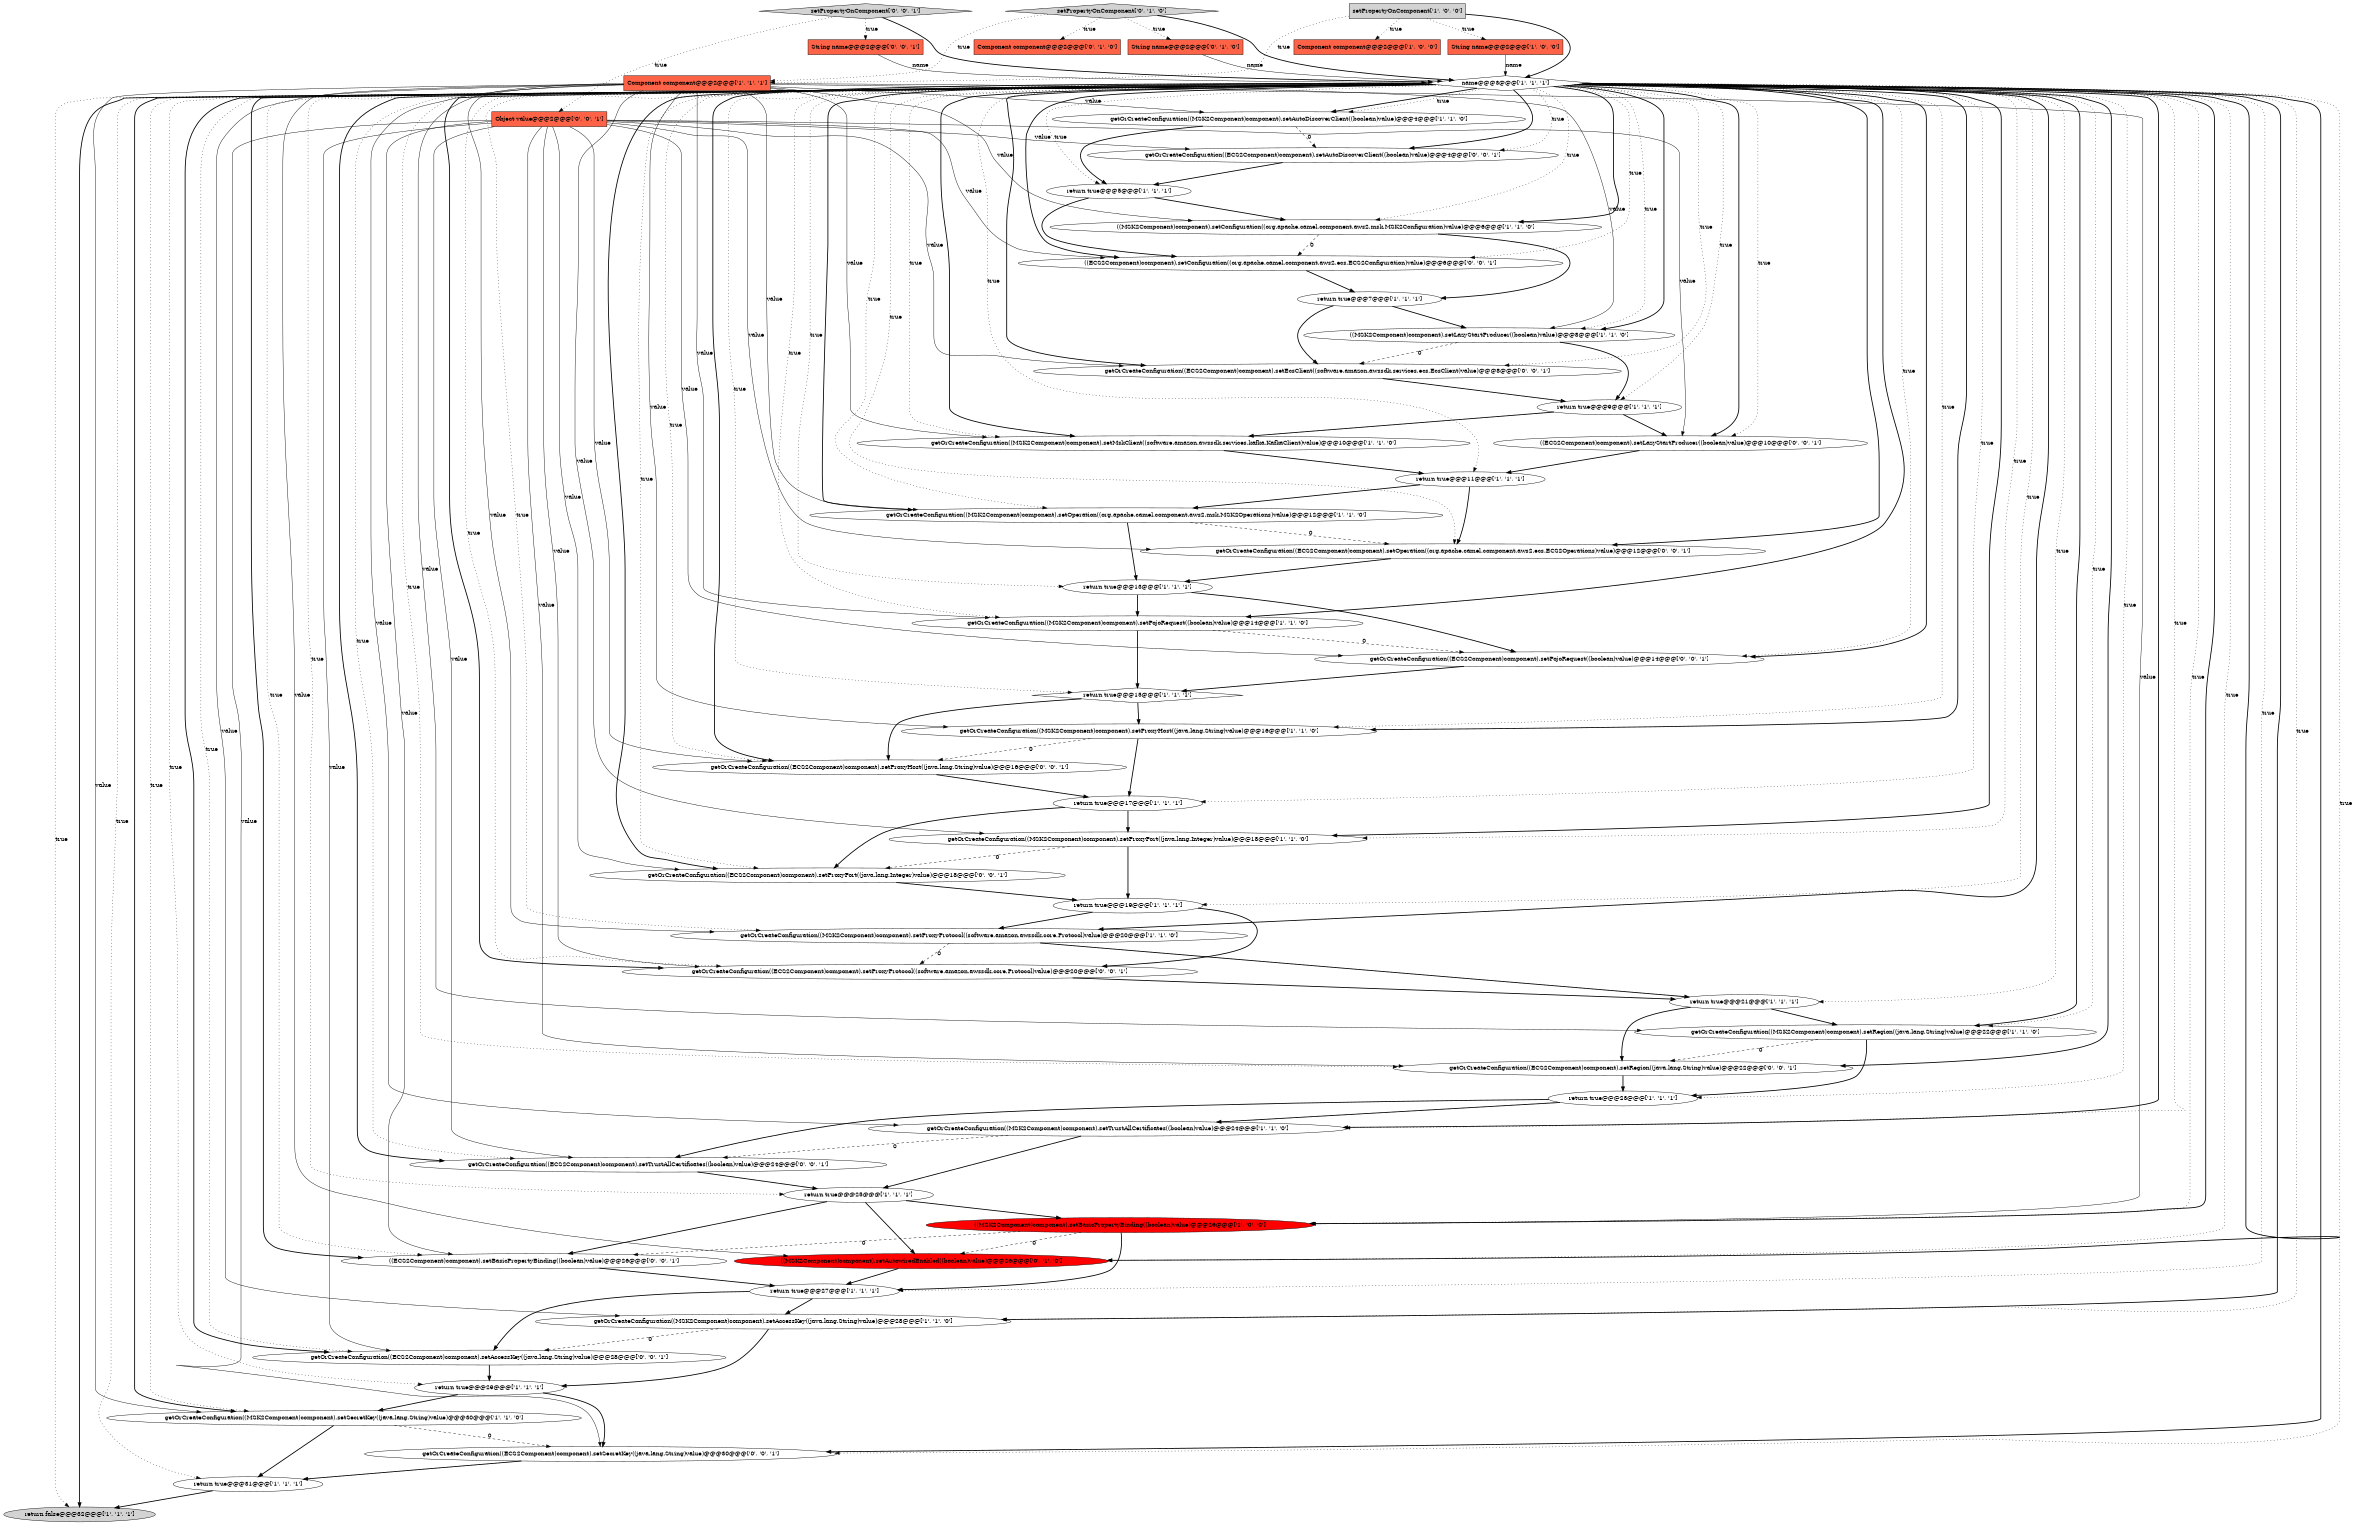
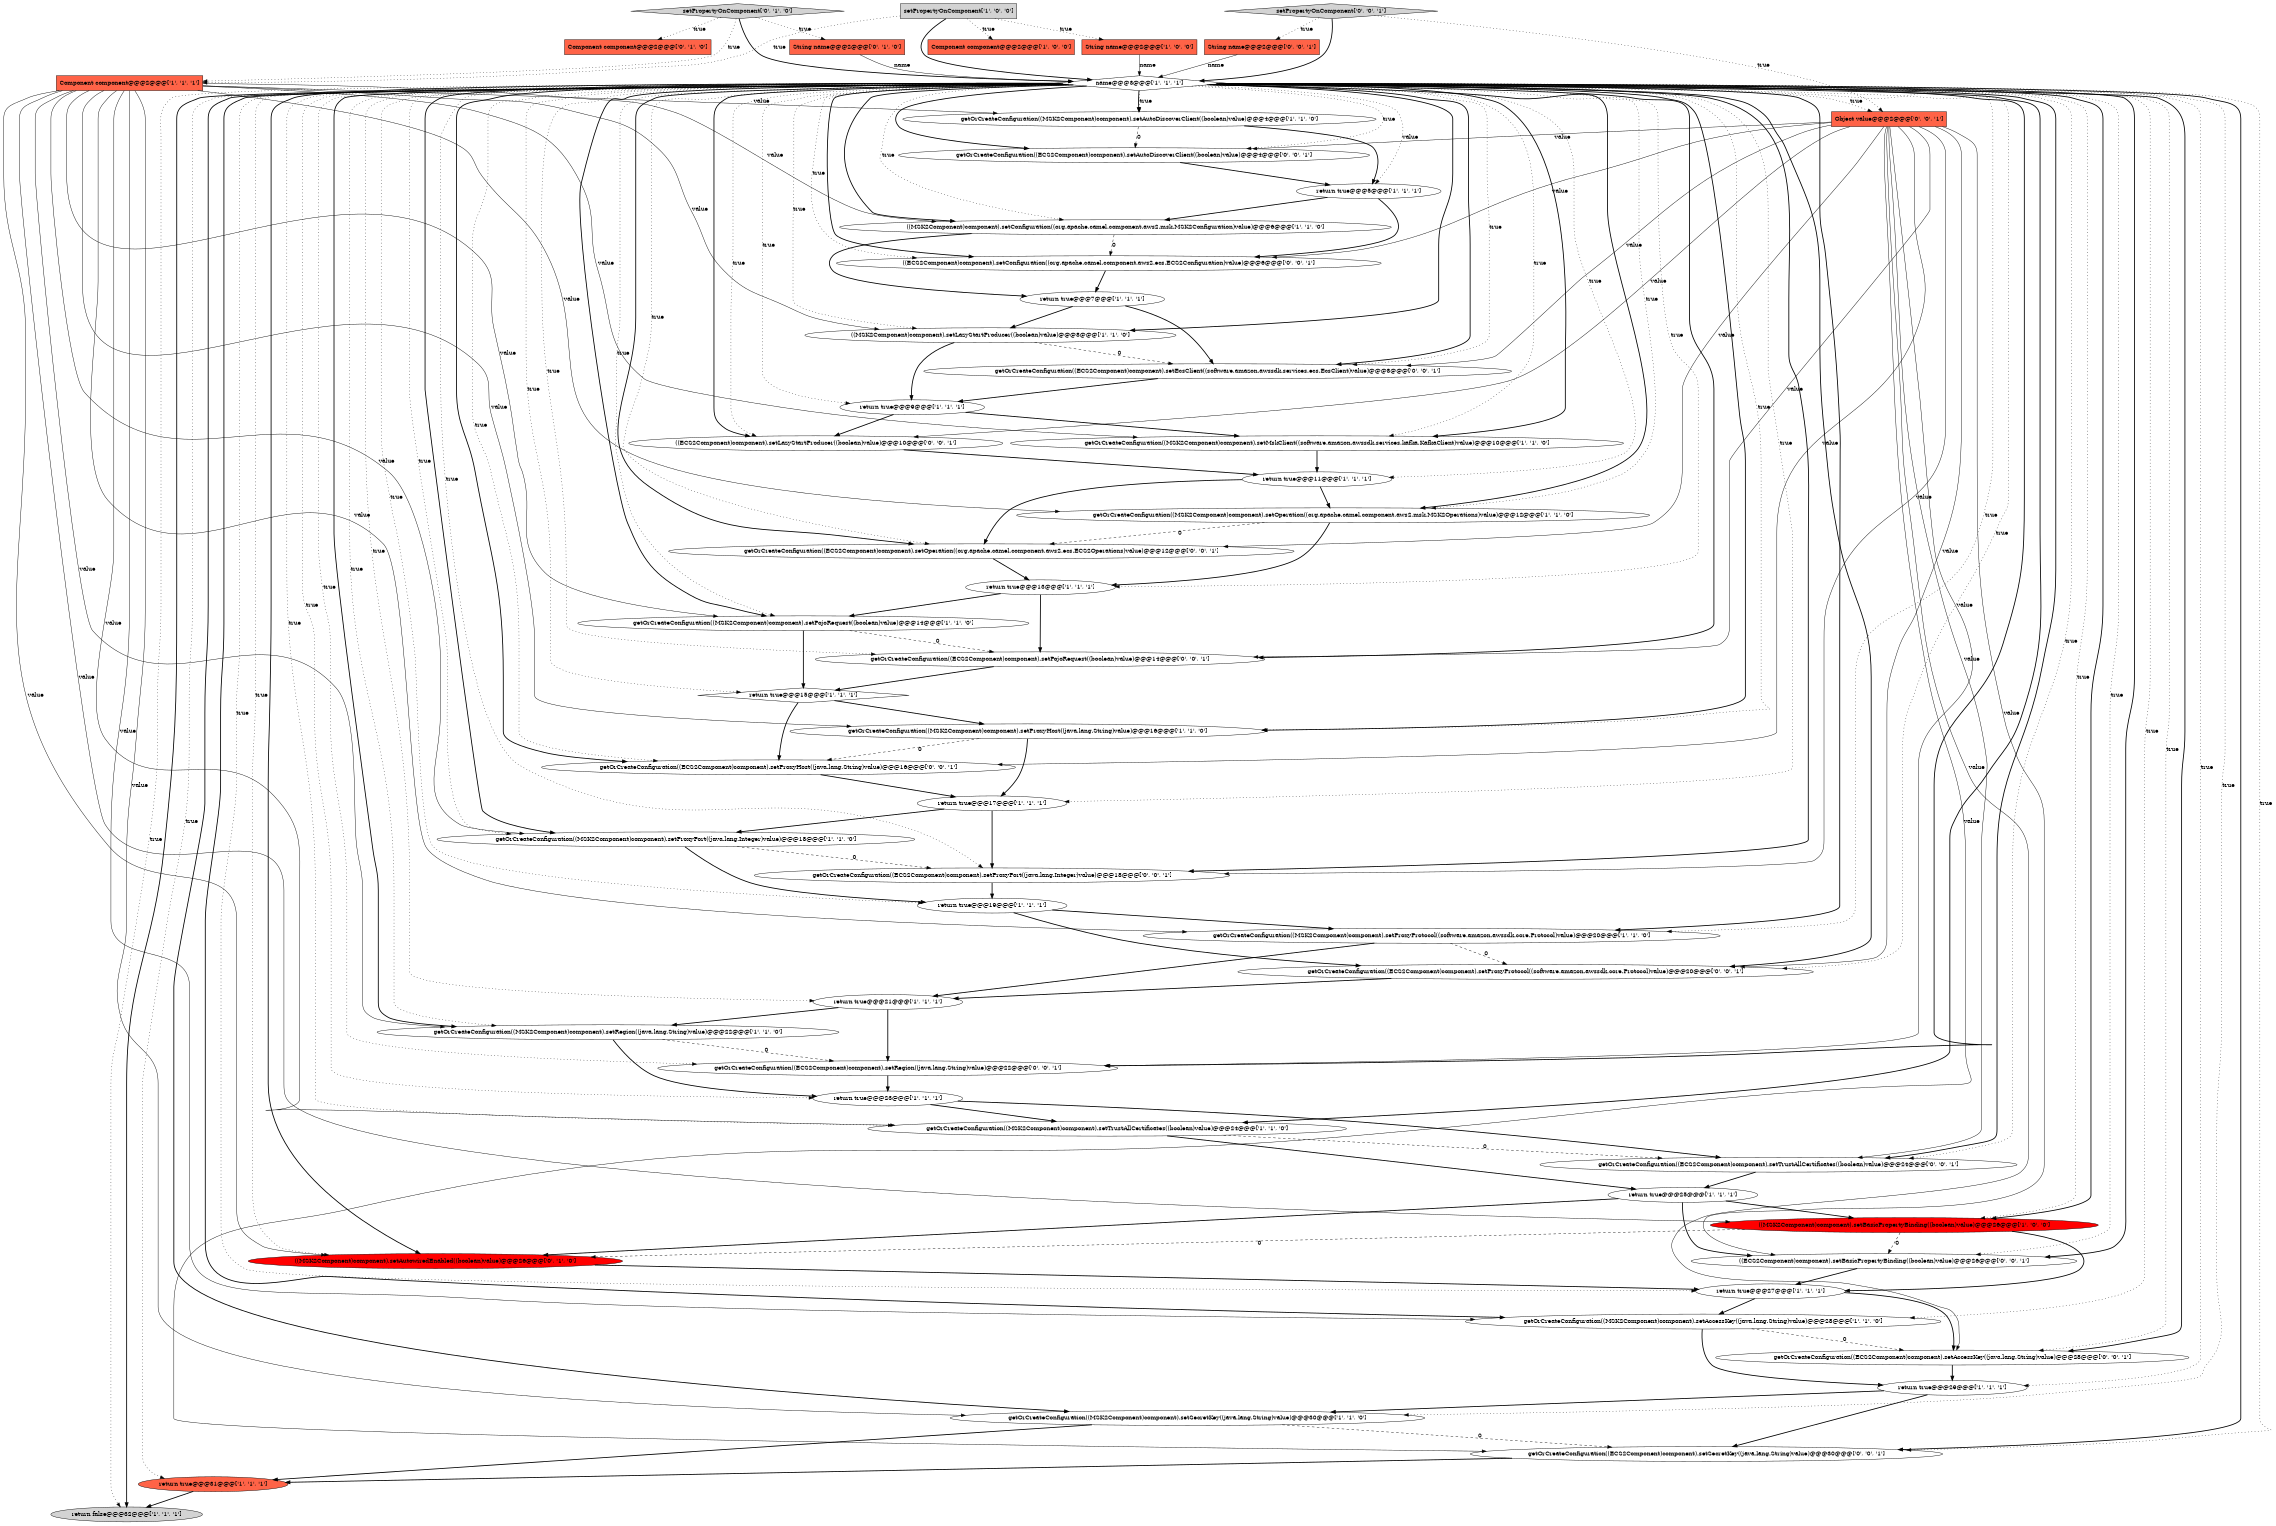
(1061, 137) -> (1410, 137)
(308, 310) -> (1544, 87)
(248, 1484) -> (213, 1484)
